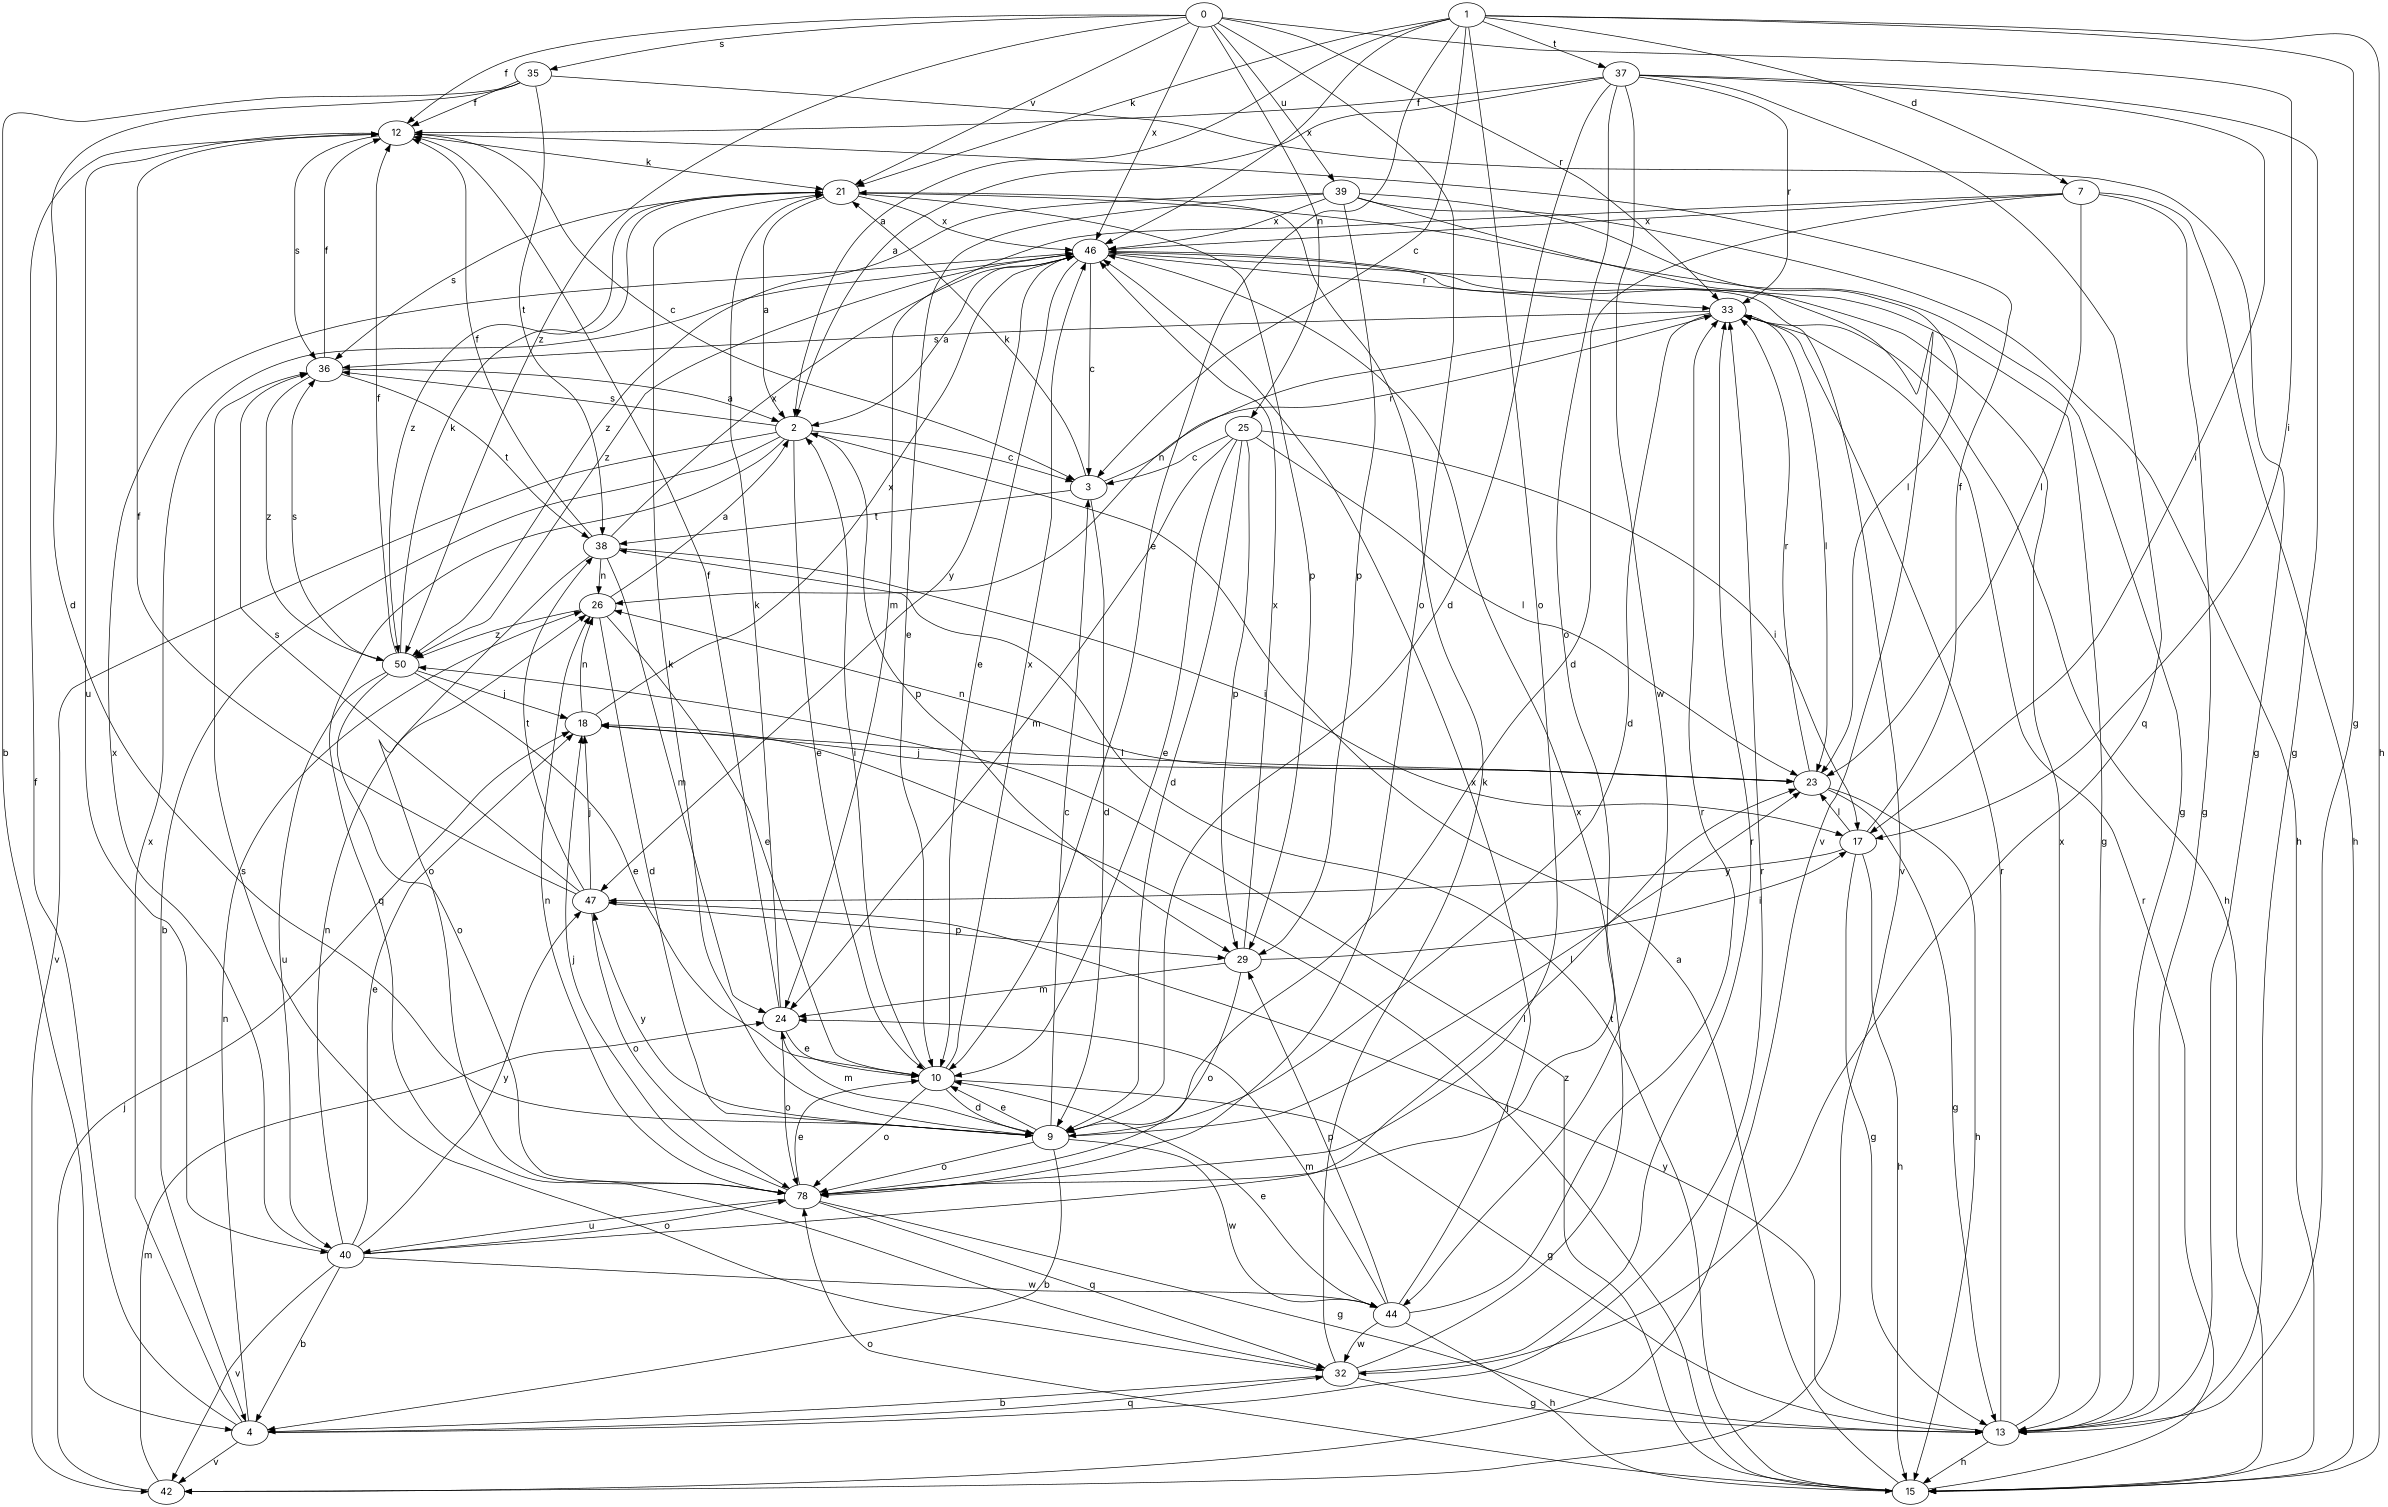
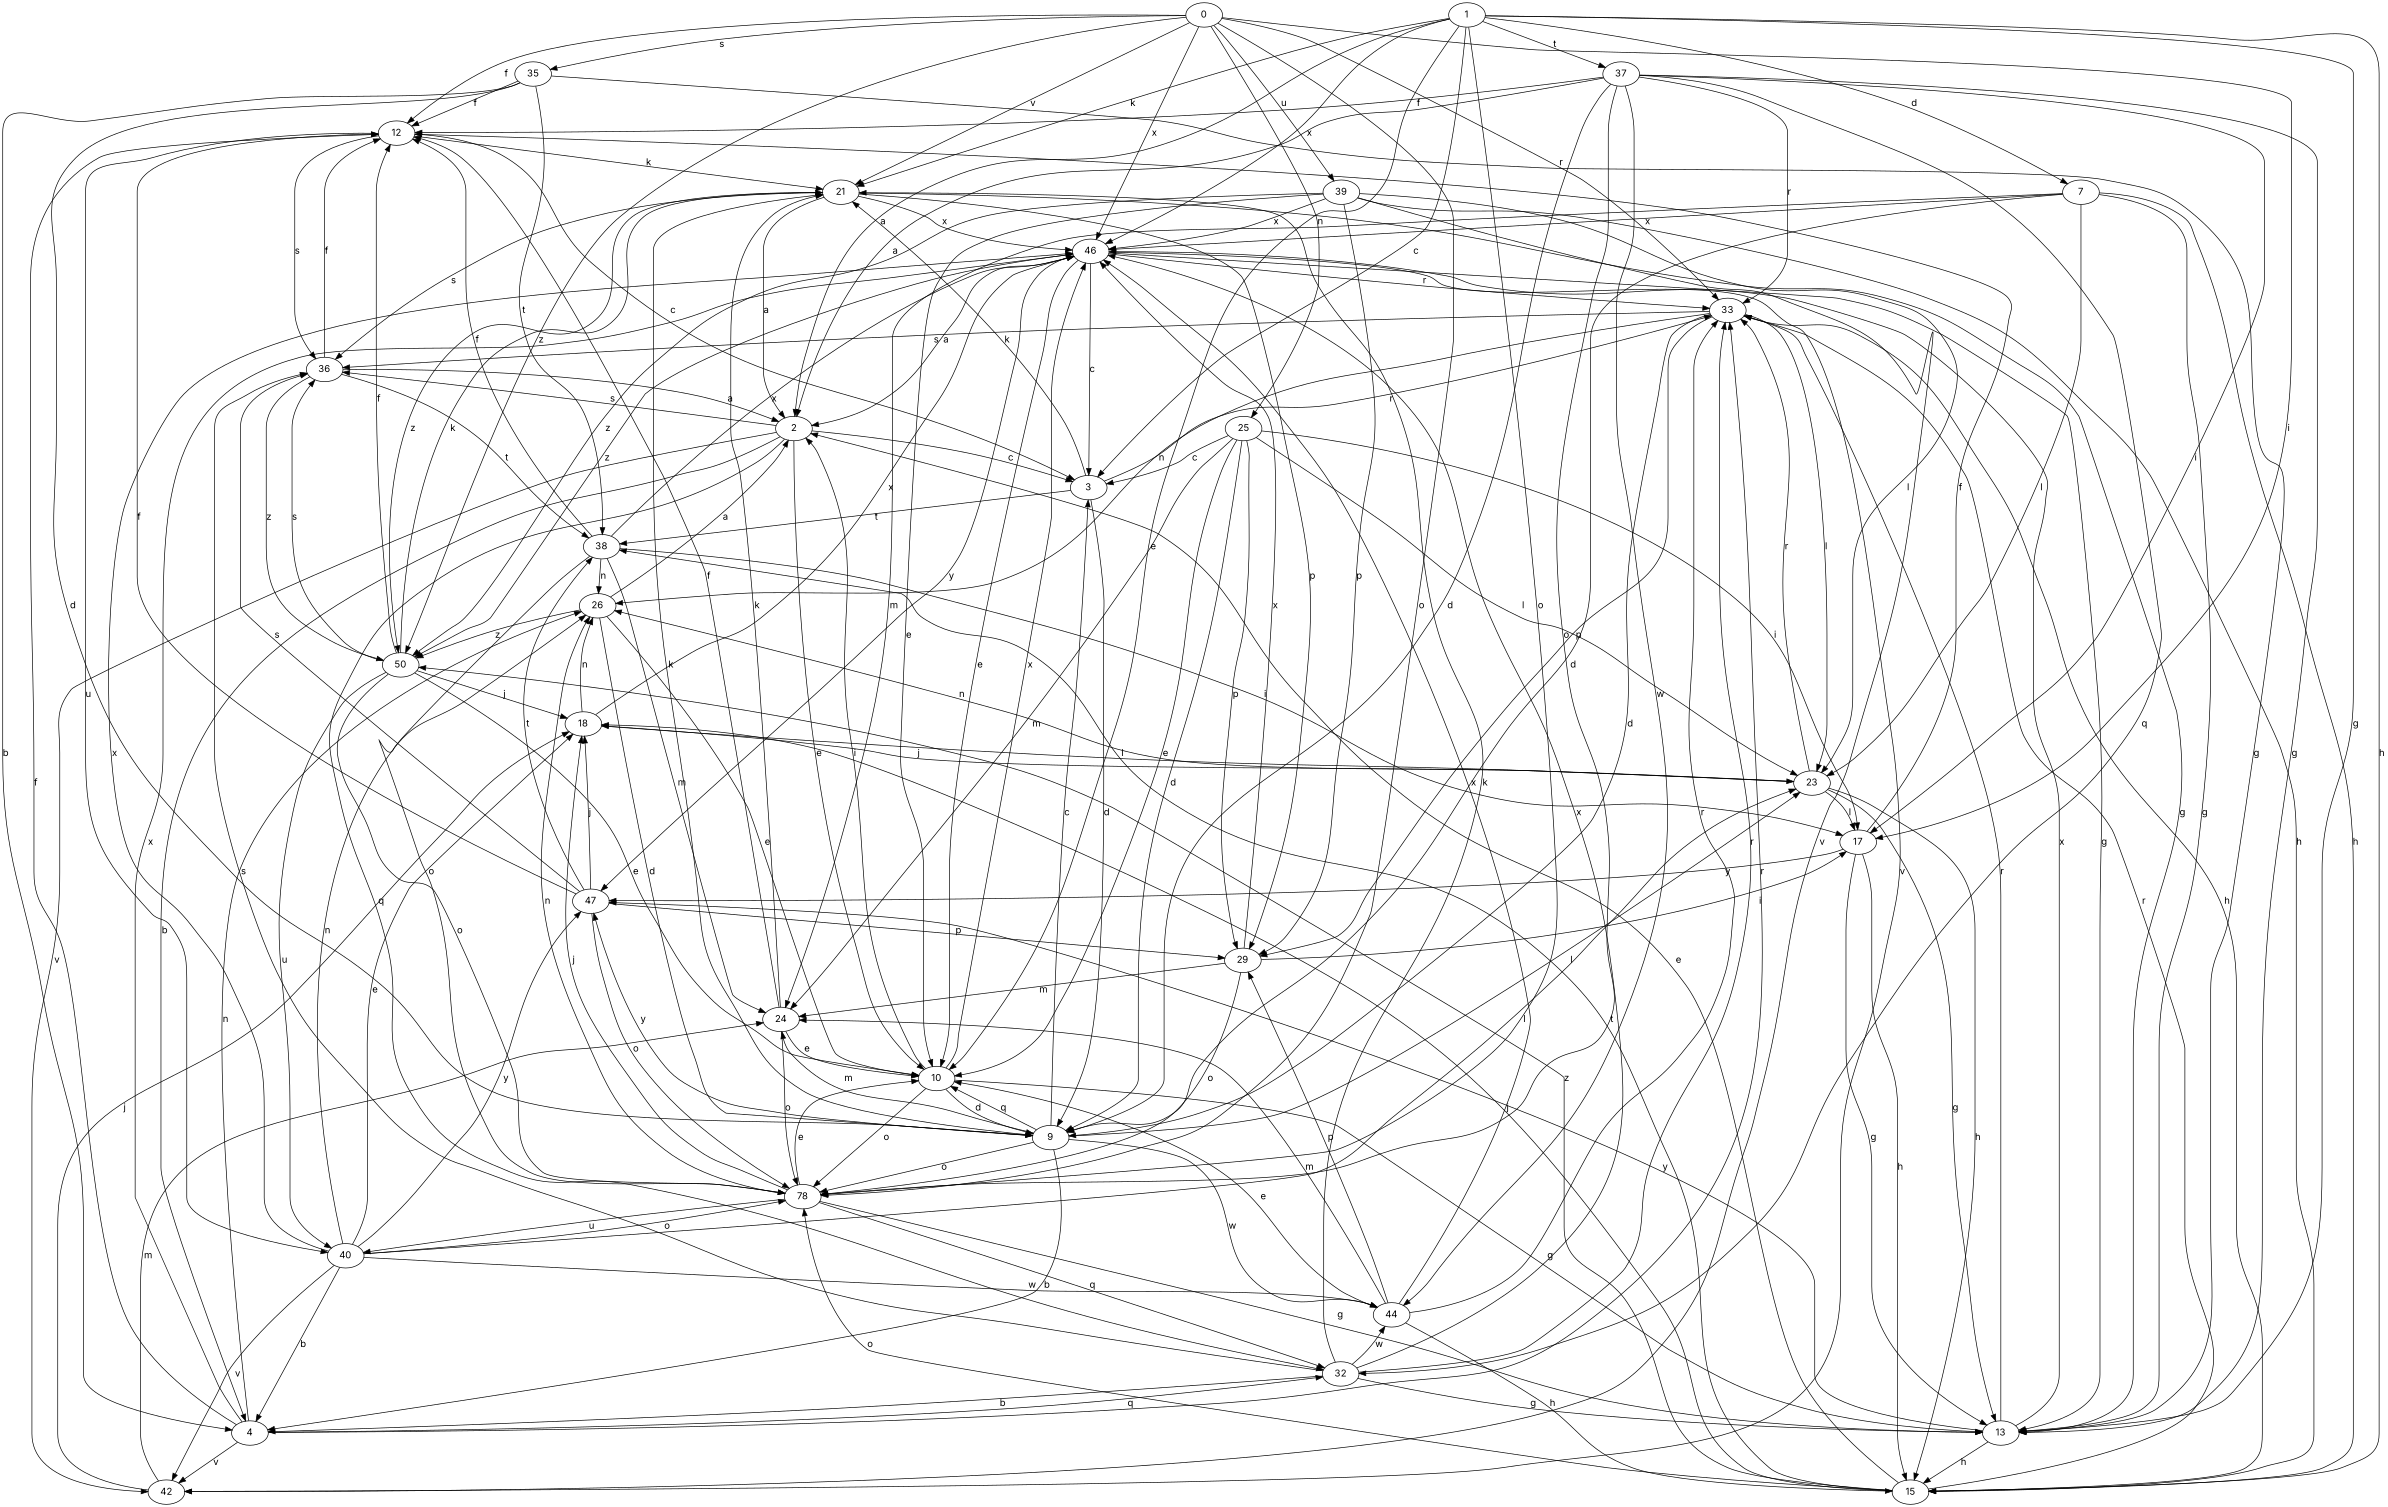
(950, 731) -> (1547, 663)
(1837, 815) -> (1842, 805)
(1679, 960) -> (1679, 960)
(1003, 1108) -> (1003, 1108)
(1359, 1337) -> (1368, 1349)
